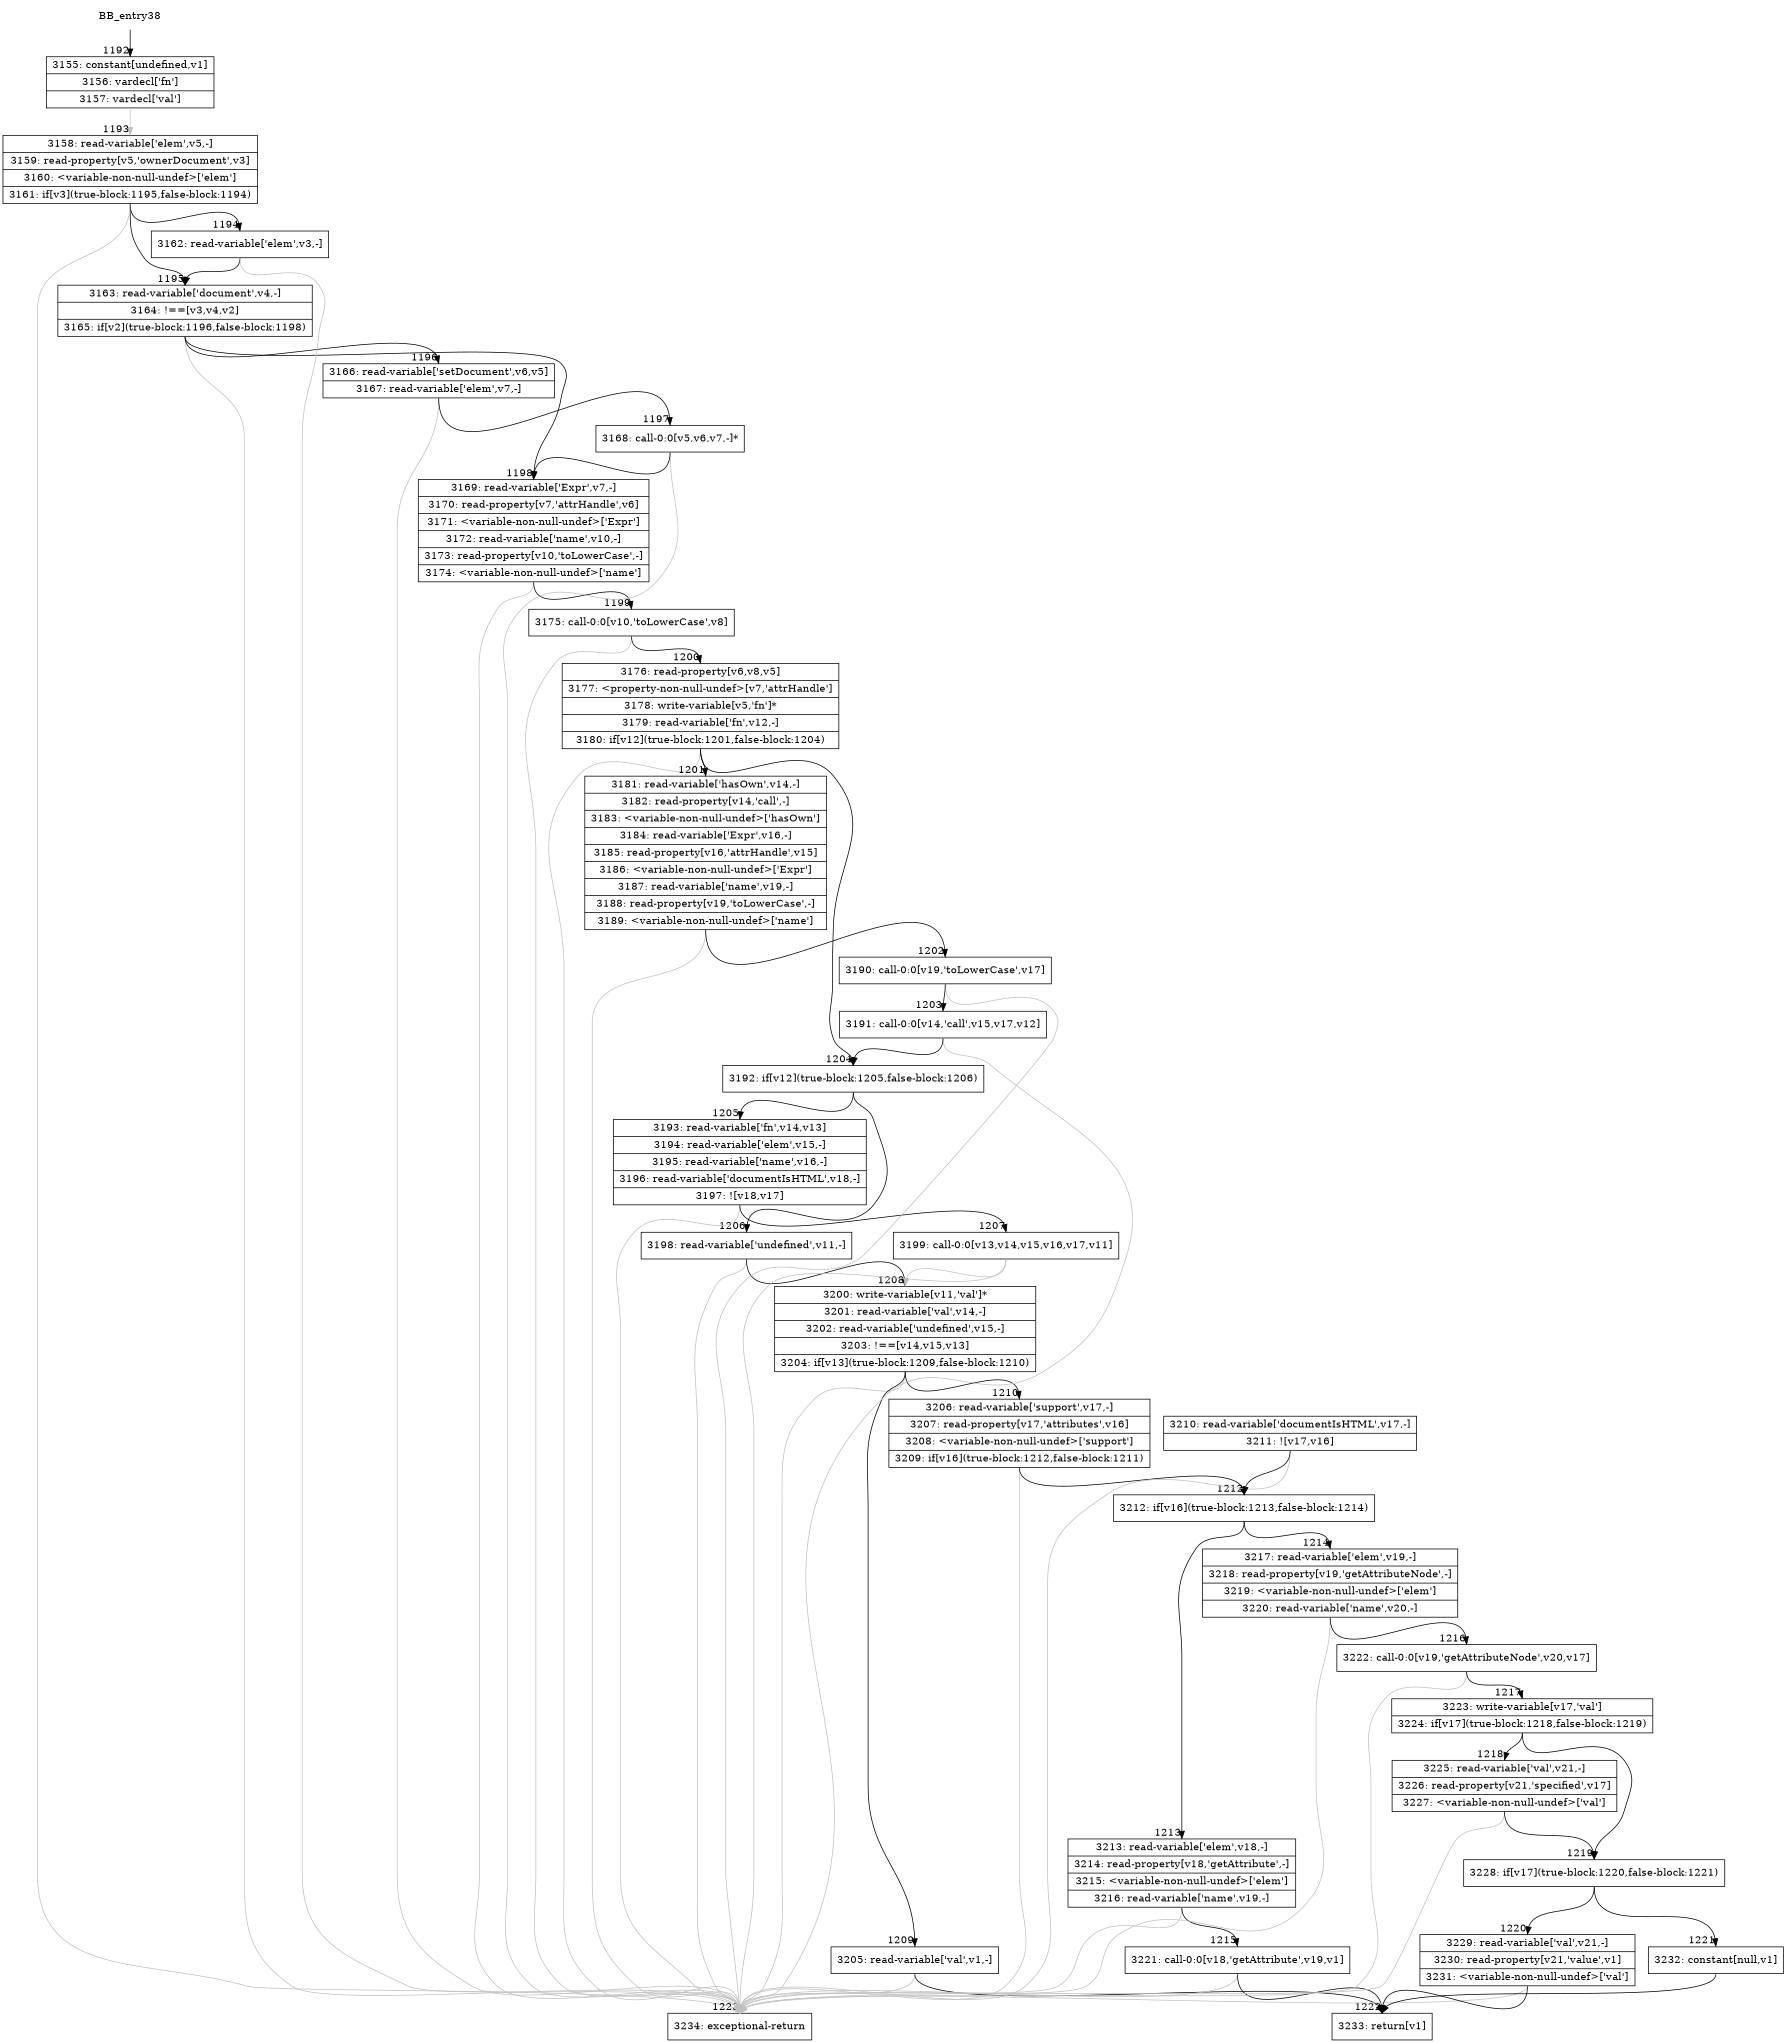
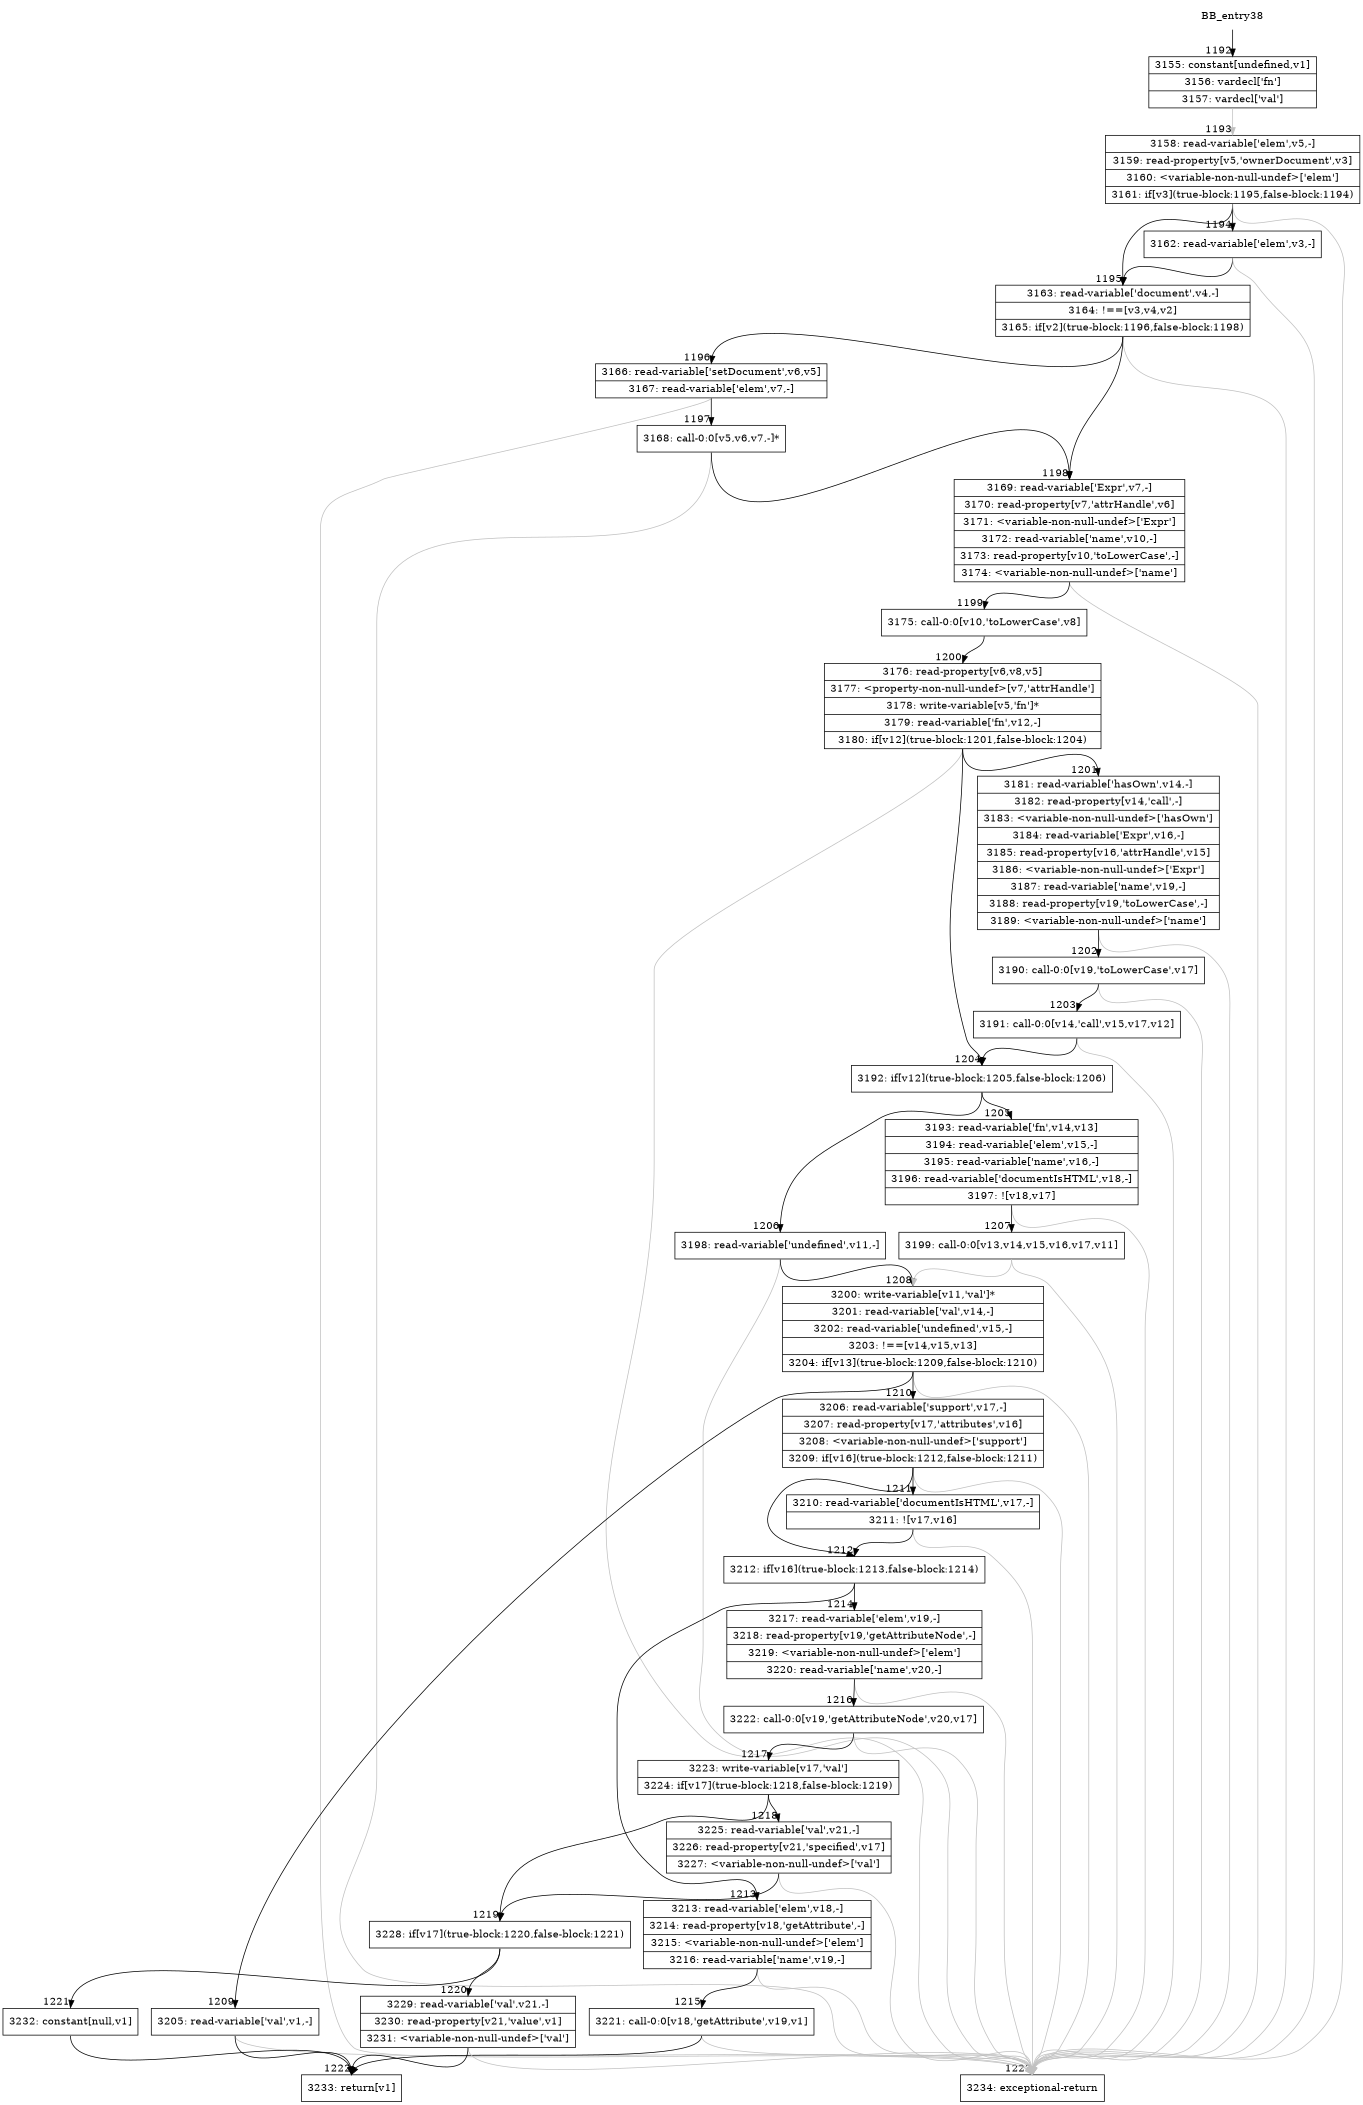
(536, 1370) -> none
none -> (913, 1477)
